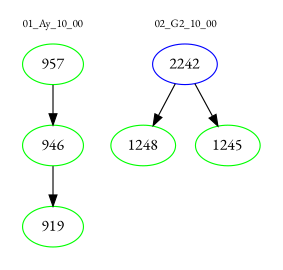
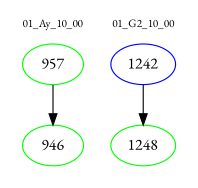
(186, 24) -> (143, 24)
(185, 64) -> (143, 64)
(228, 145) -> none
(53, 227) -> none
